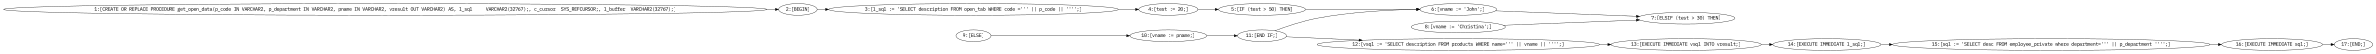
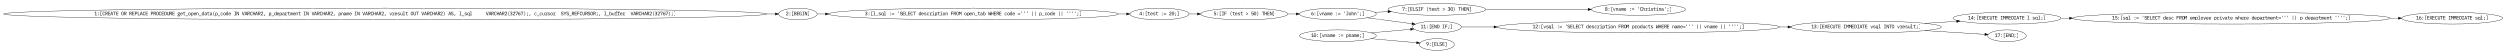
(1345, 14) -> (1390, 21)
(1570, 23) -> (1537, 9)
(1059, 36) -> (1394, 41)
(2327, 45) -> (1955, 33)
